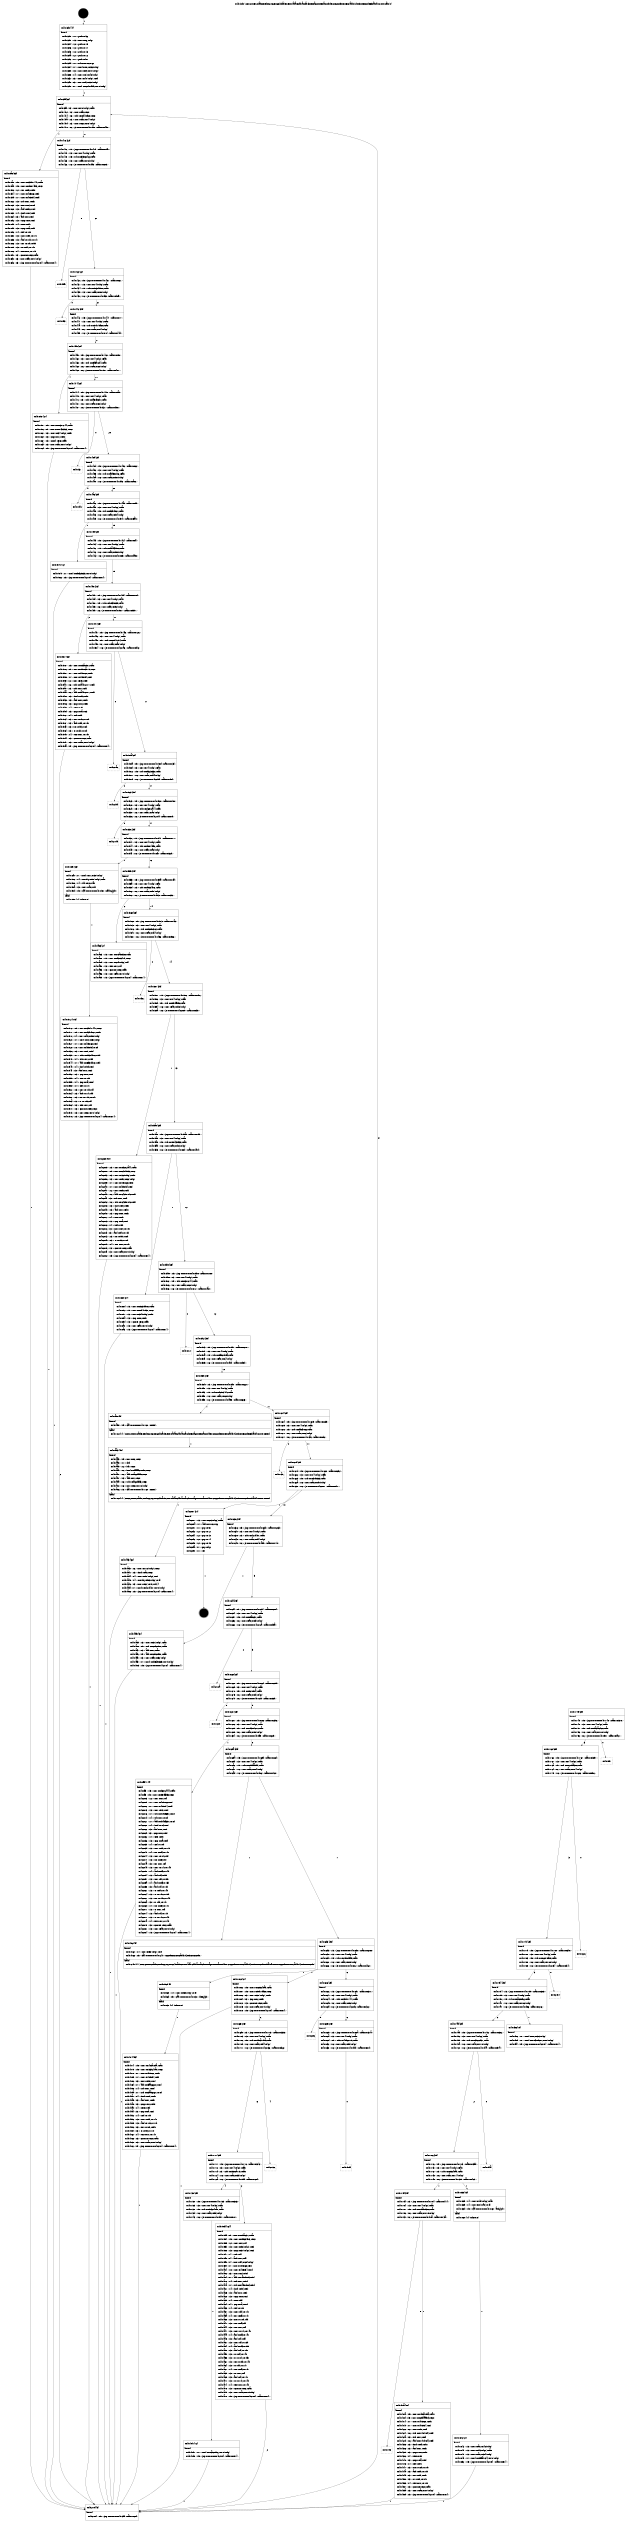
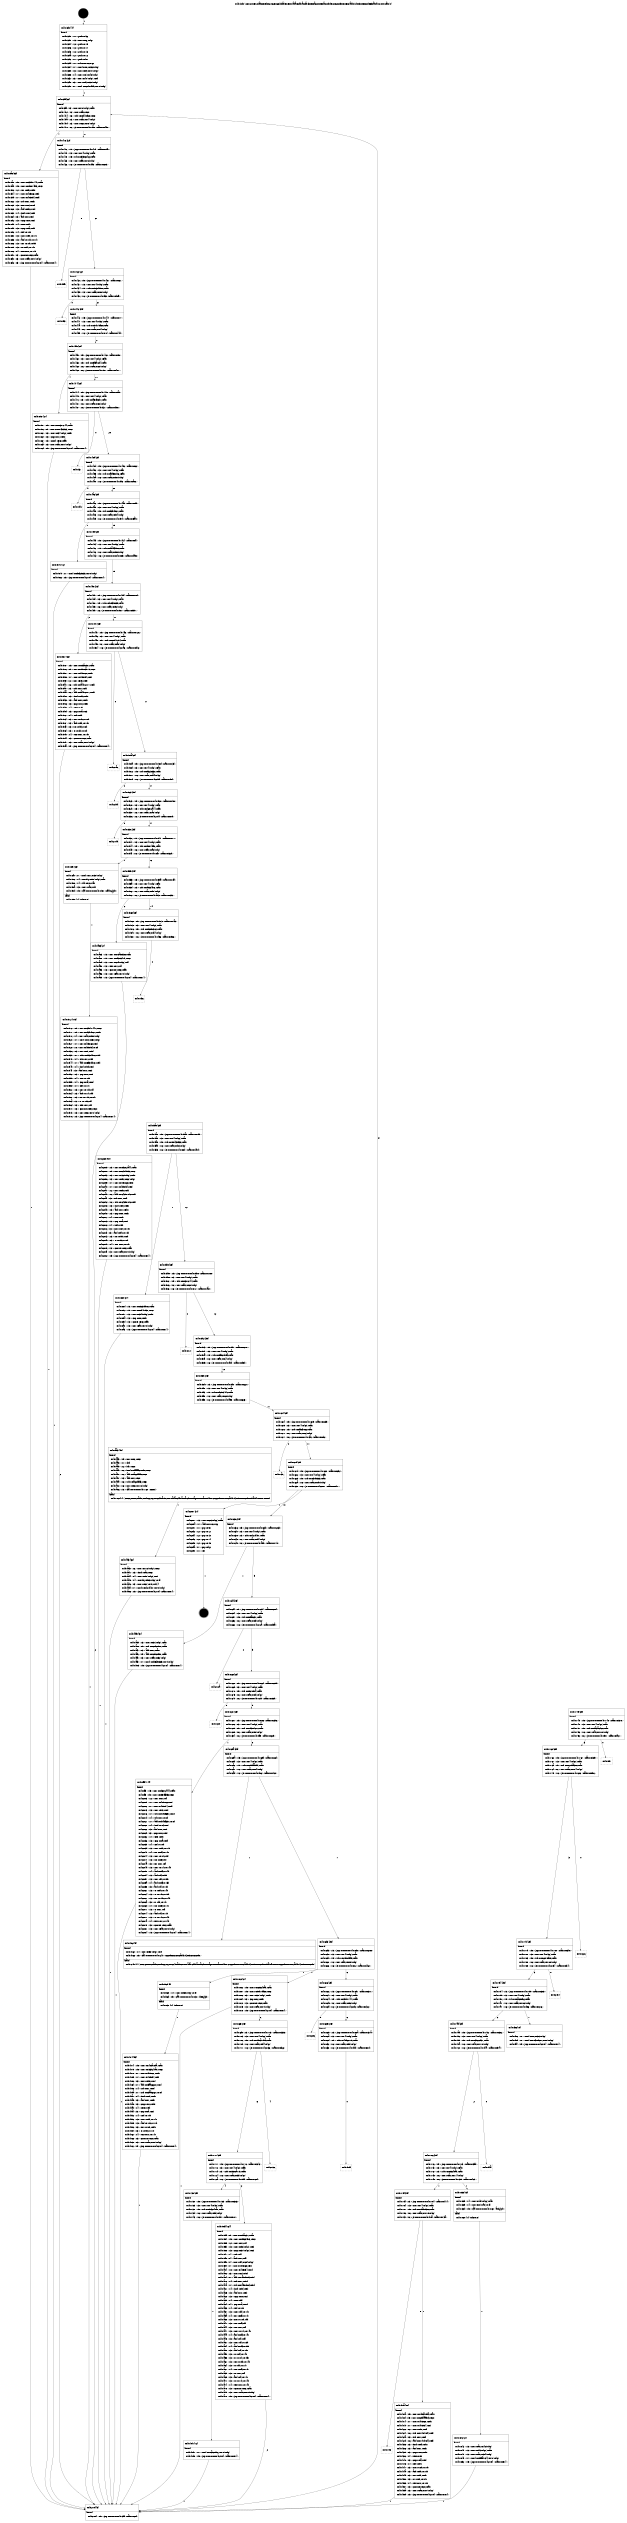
(175, 999) -> none
(190, 1425) -> none
none -> (94, 1740)
